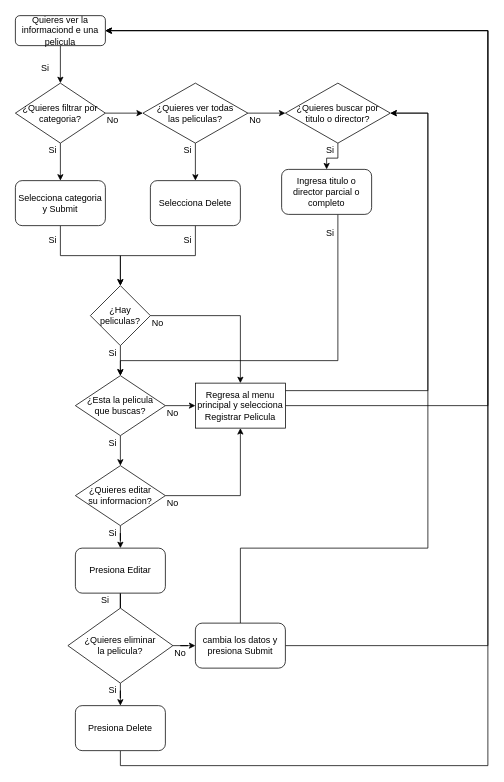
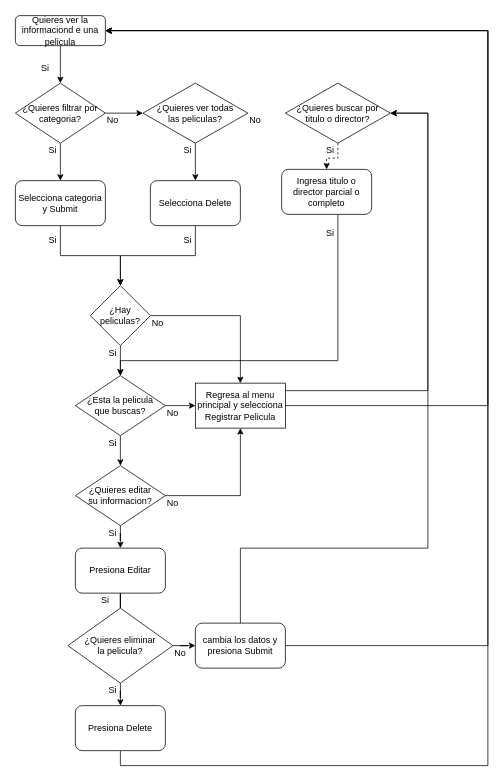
(279, 113) -> none
(337, 158) -> (337, 158)
